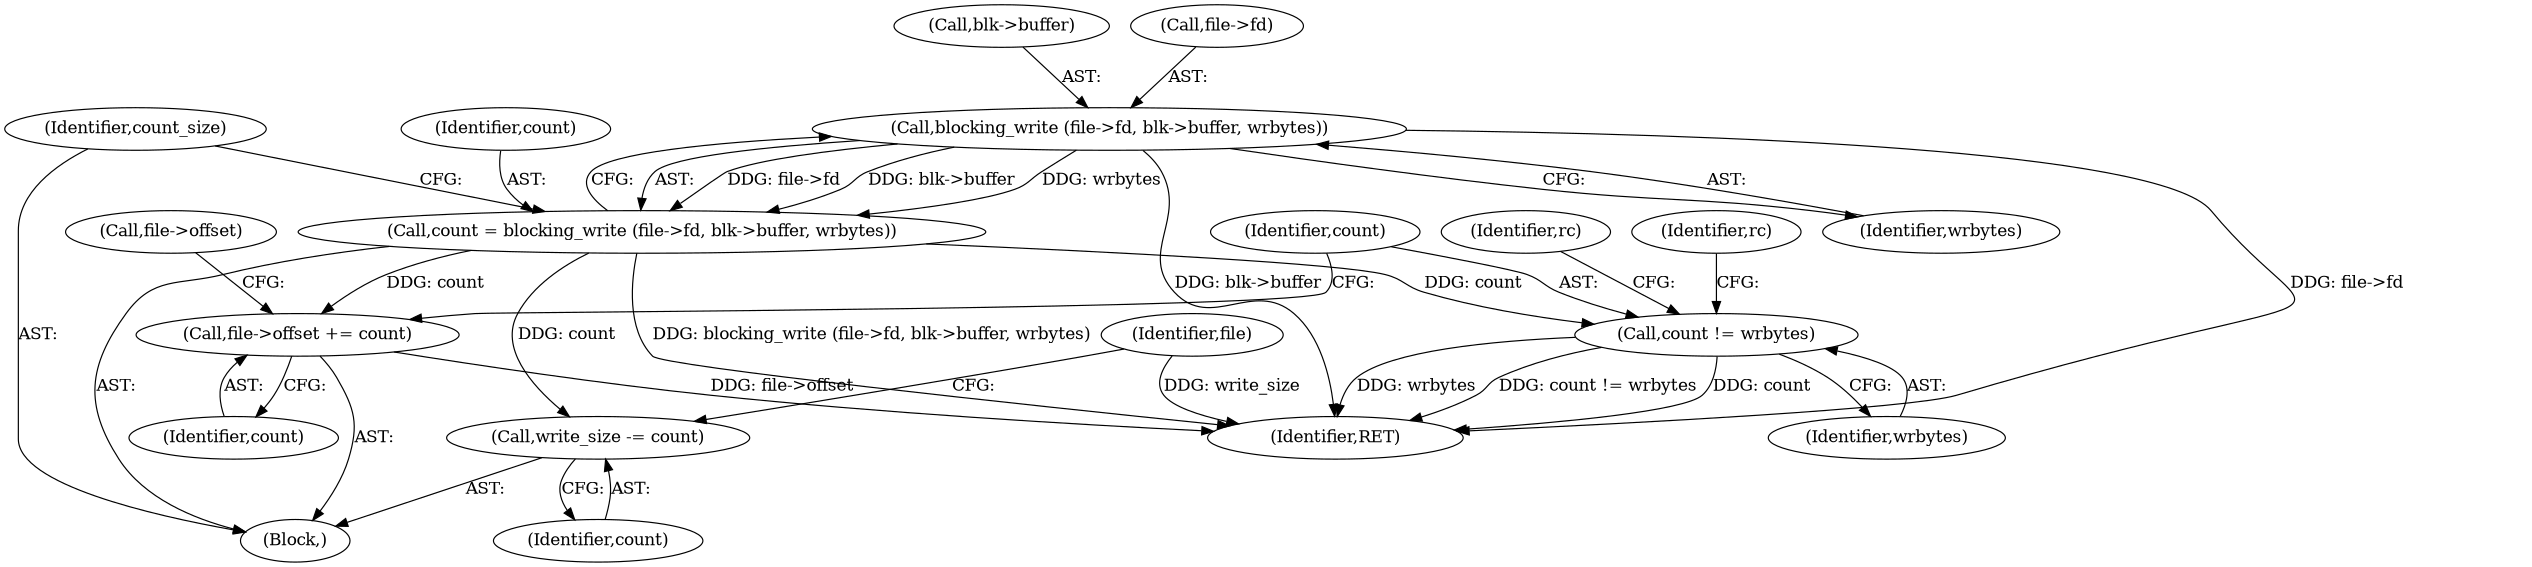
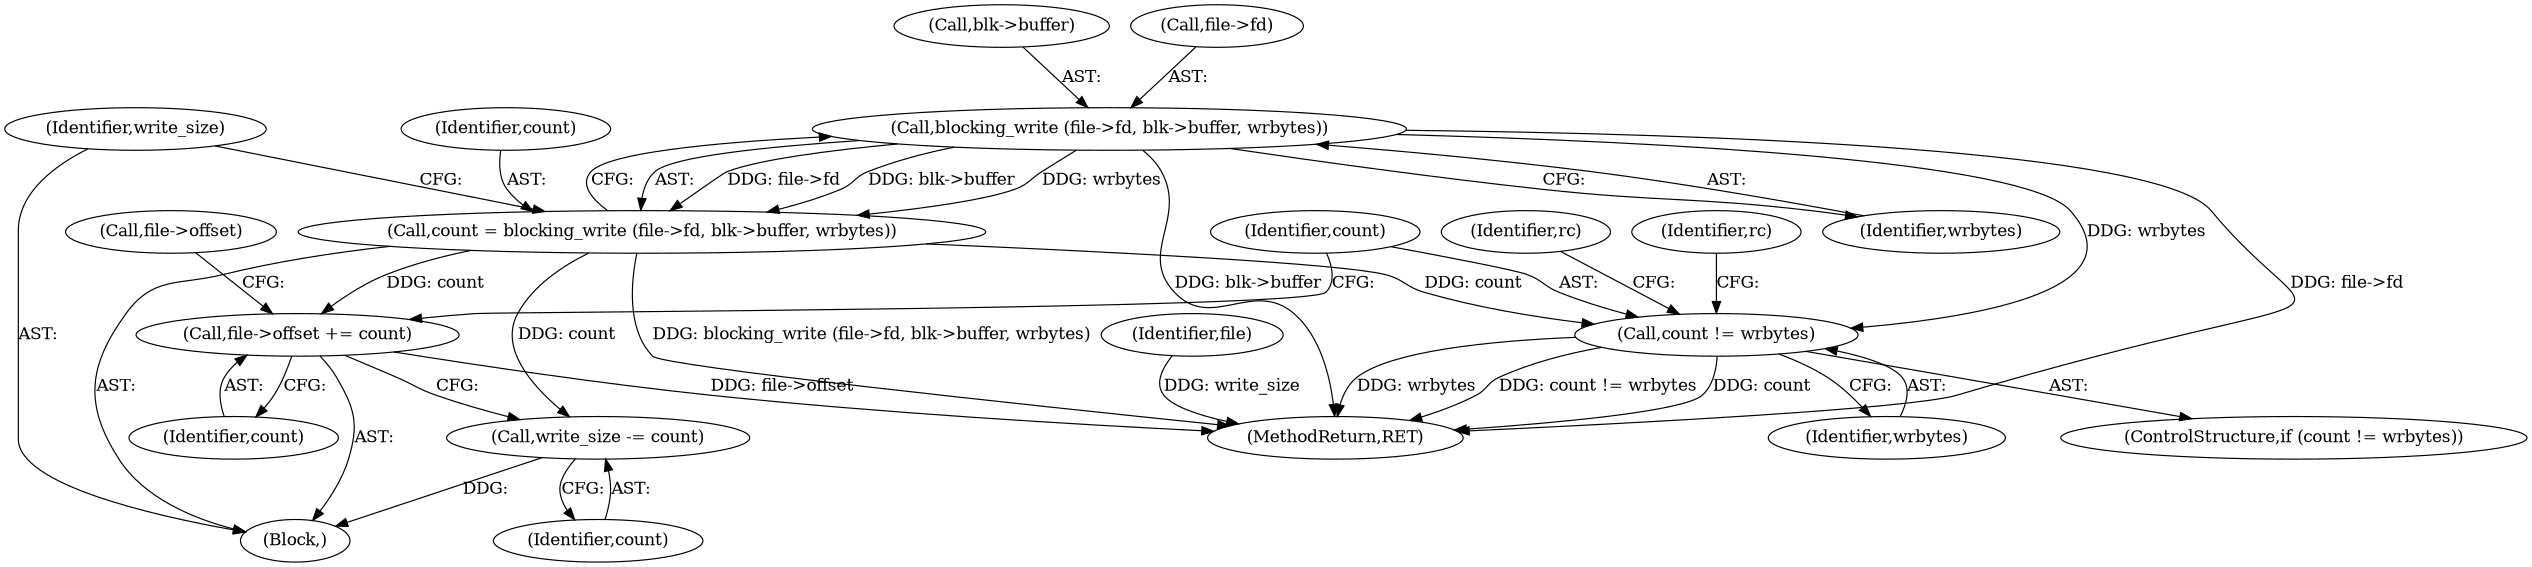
(135, 129) -> (135, 129)
none -> (1882, 164)
(926, 383) -> (425, 391)
(1335, 438) -> (1335, 438)
none -> (2294, 438)
(488, 489) -> (488, 489)
